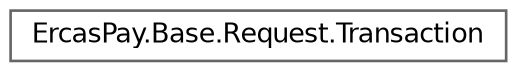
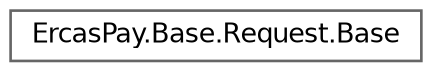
(258, 36) -> (216, 36)
